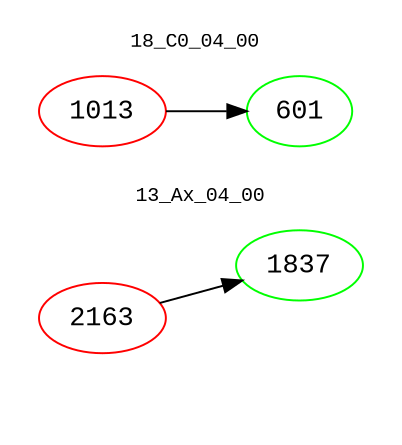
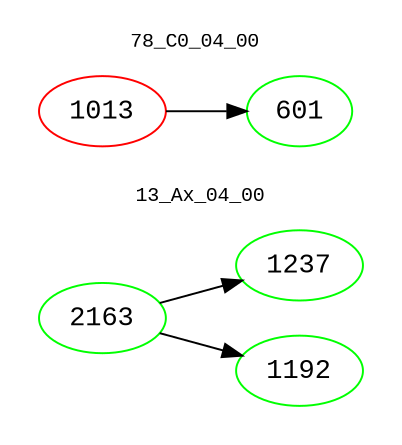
(196, 42) -> (196, 42)
(300, 265) -> (300, 265)
(102, 318) -> (102, 318)
none -> (300, 371)
